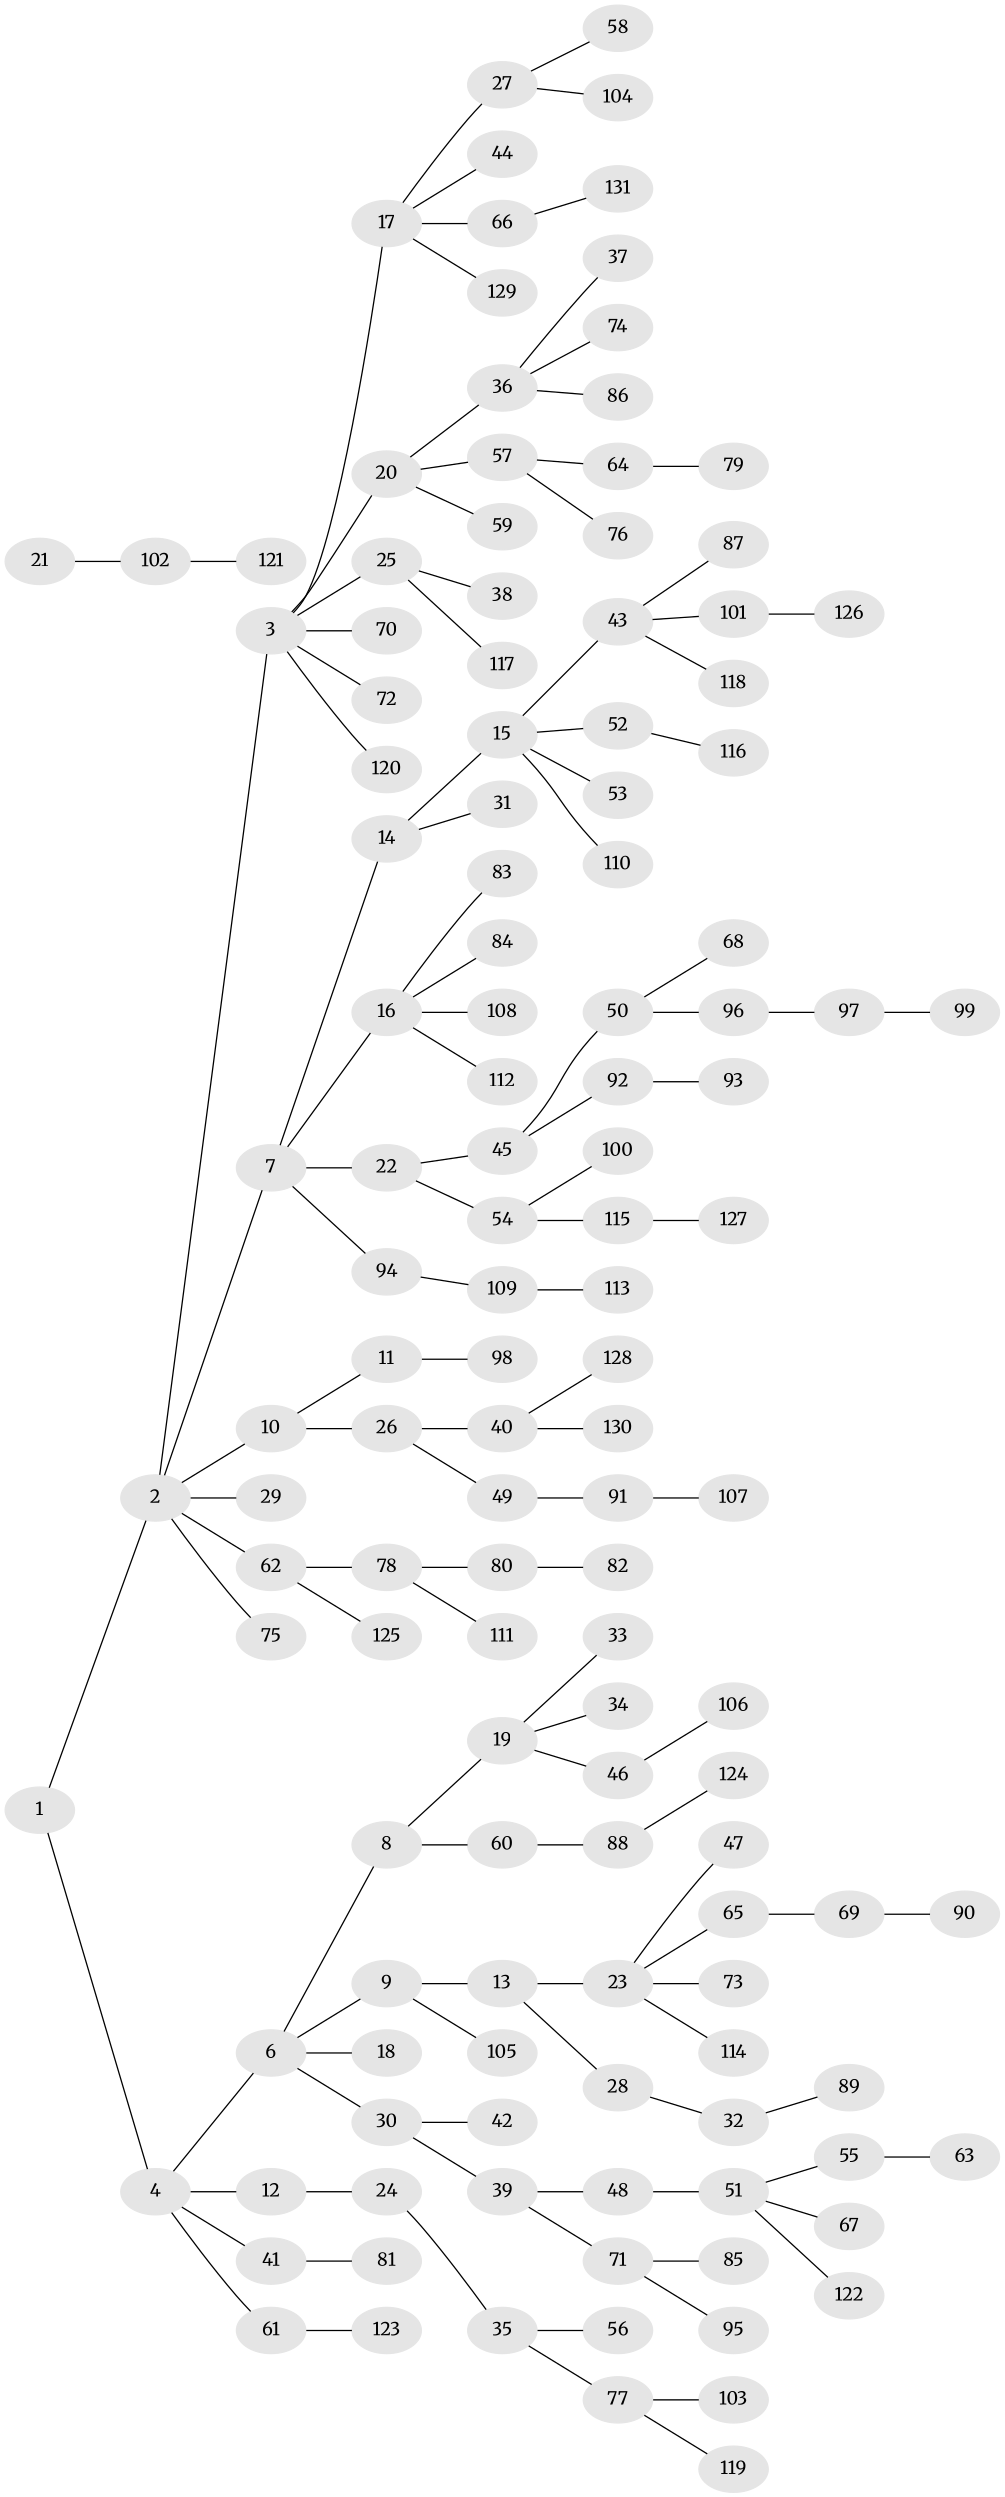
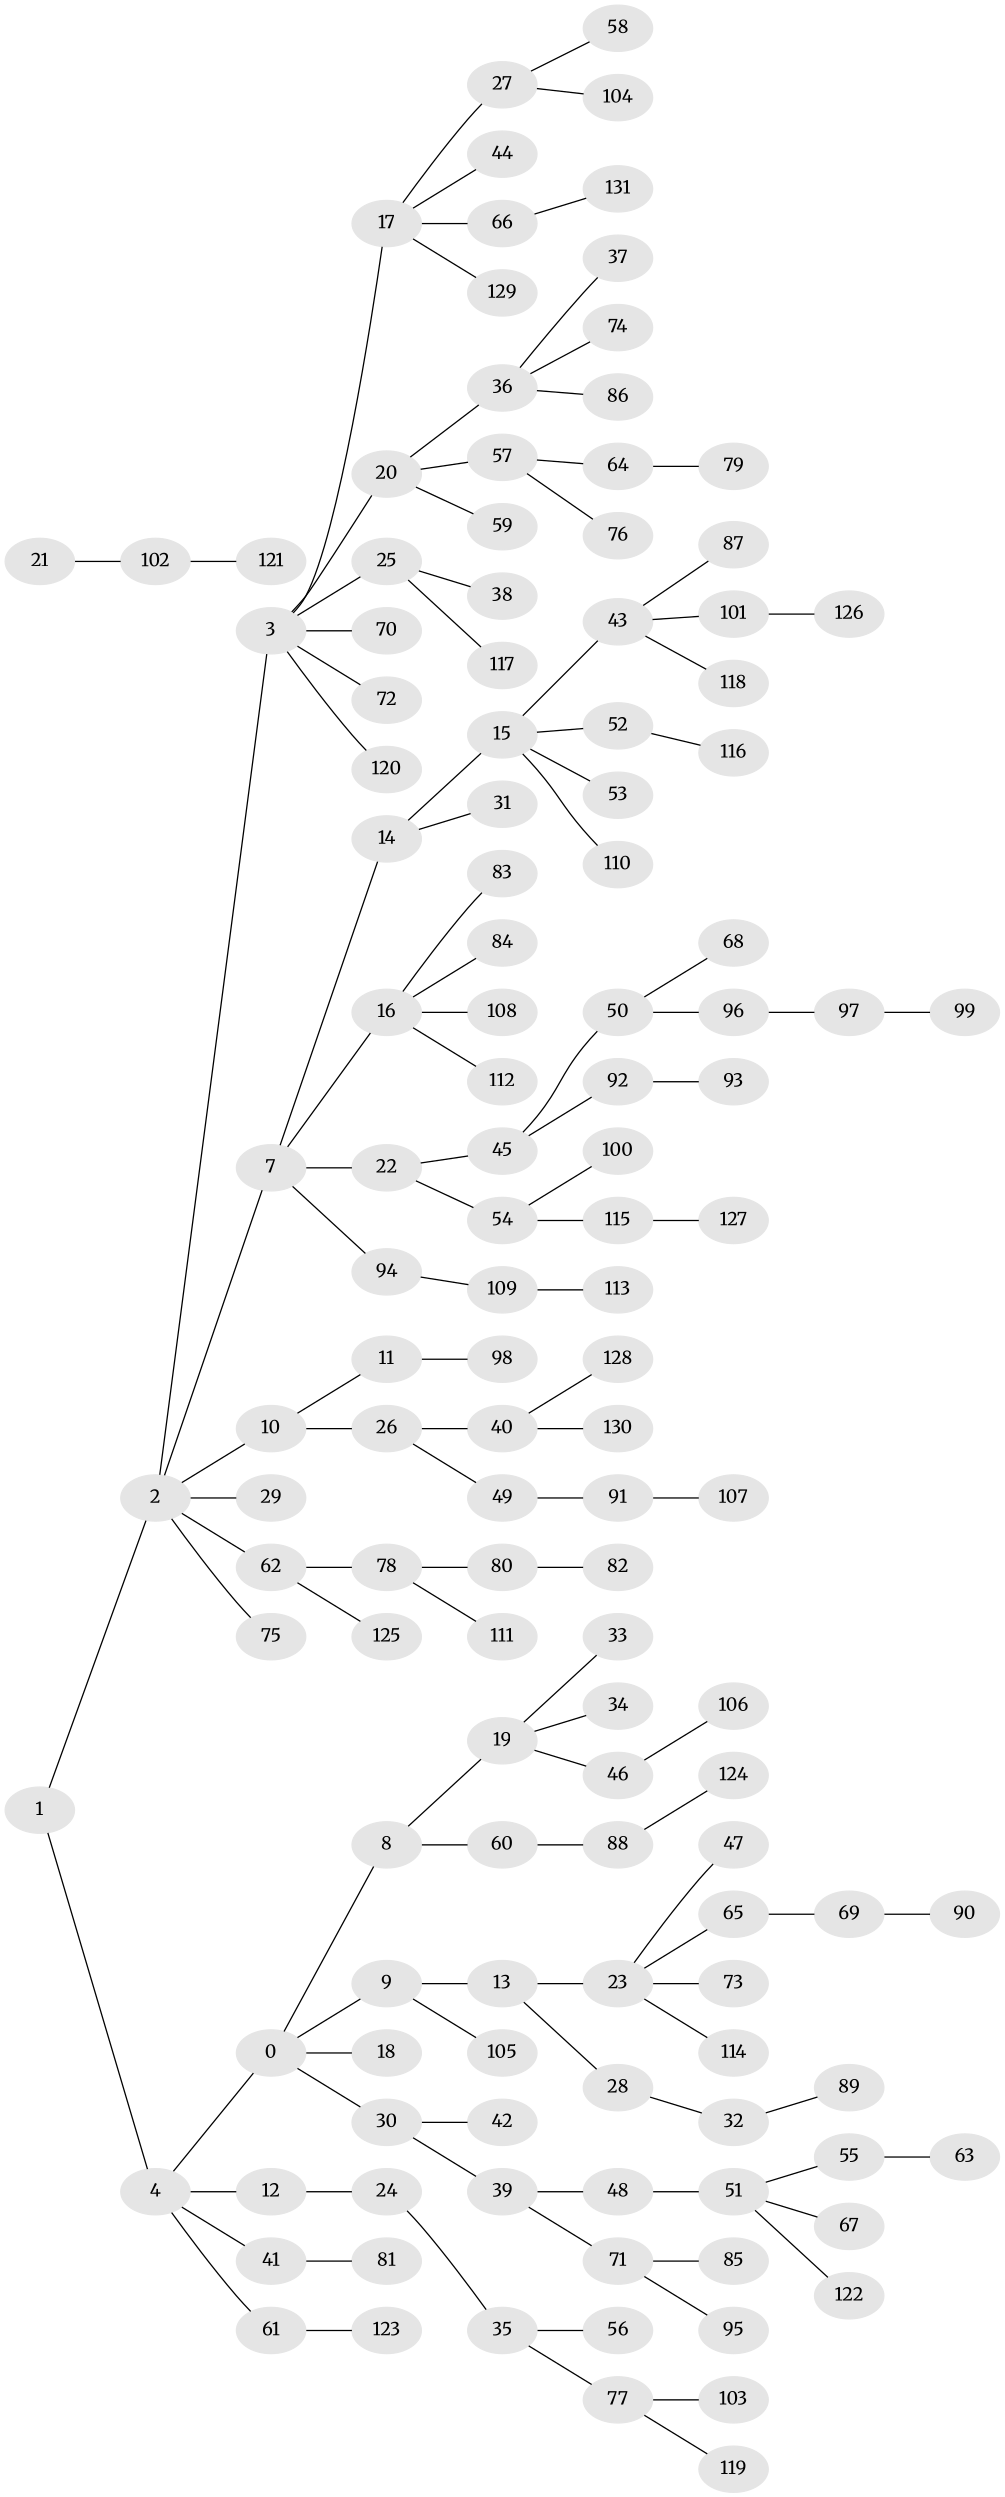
(271, 2053) -> (271, 2053)
